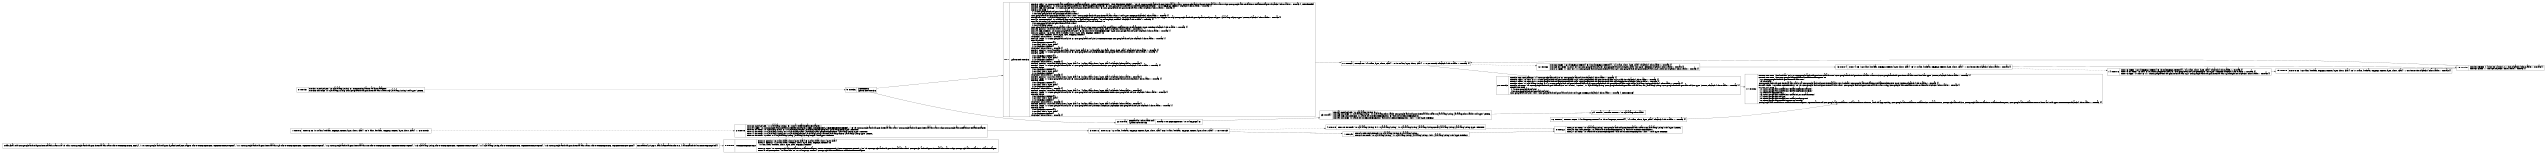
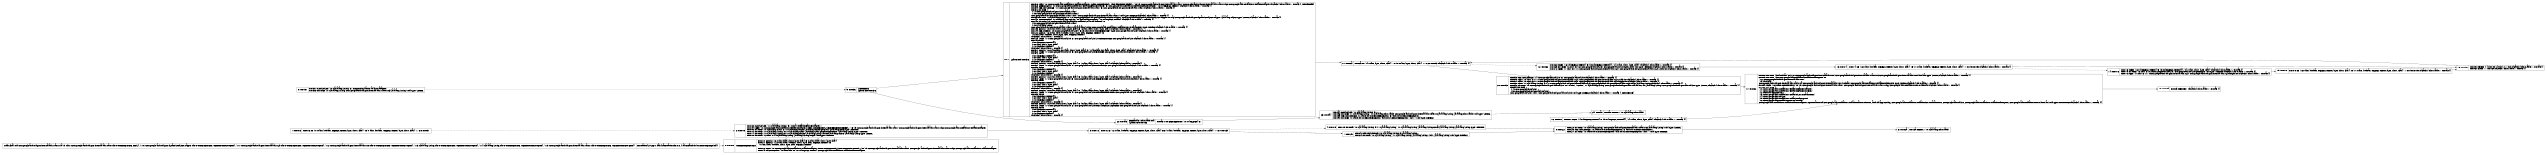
(2444, 68) -> (2454, 70)
none -> (2189, 89)
none -> (1924, 130)
